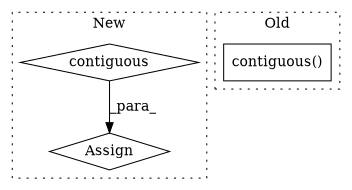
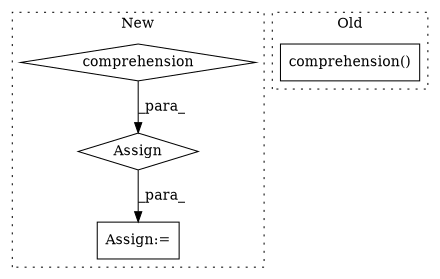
(110, 62) -> (138, 62)
(277, 62) -> (350, 62)
none -> (138, 241)
